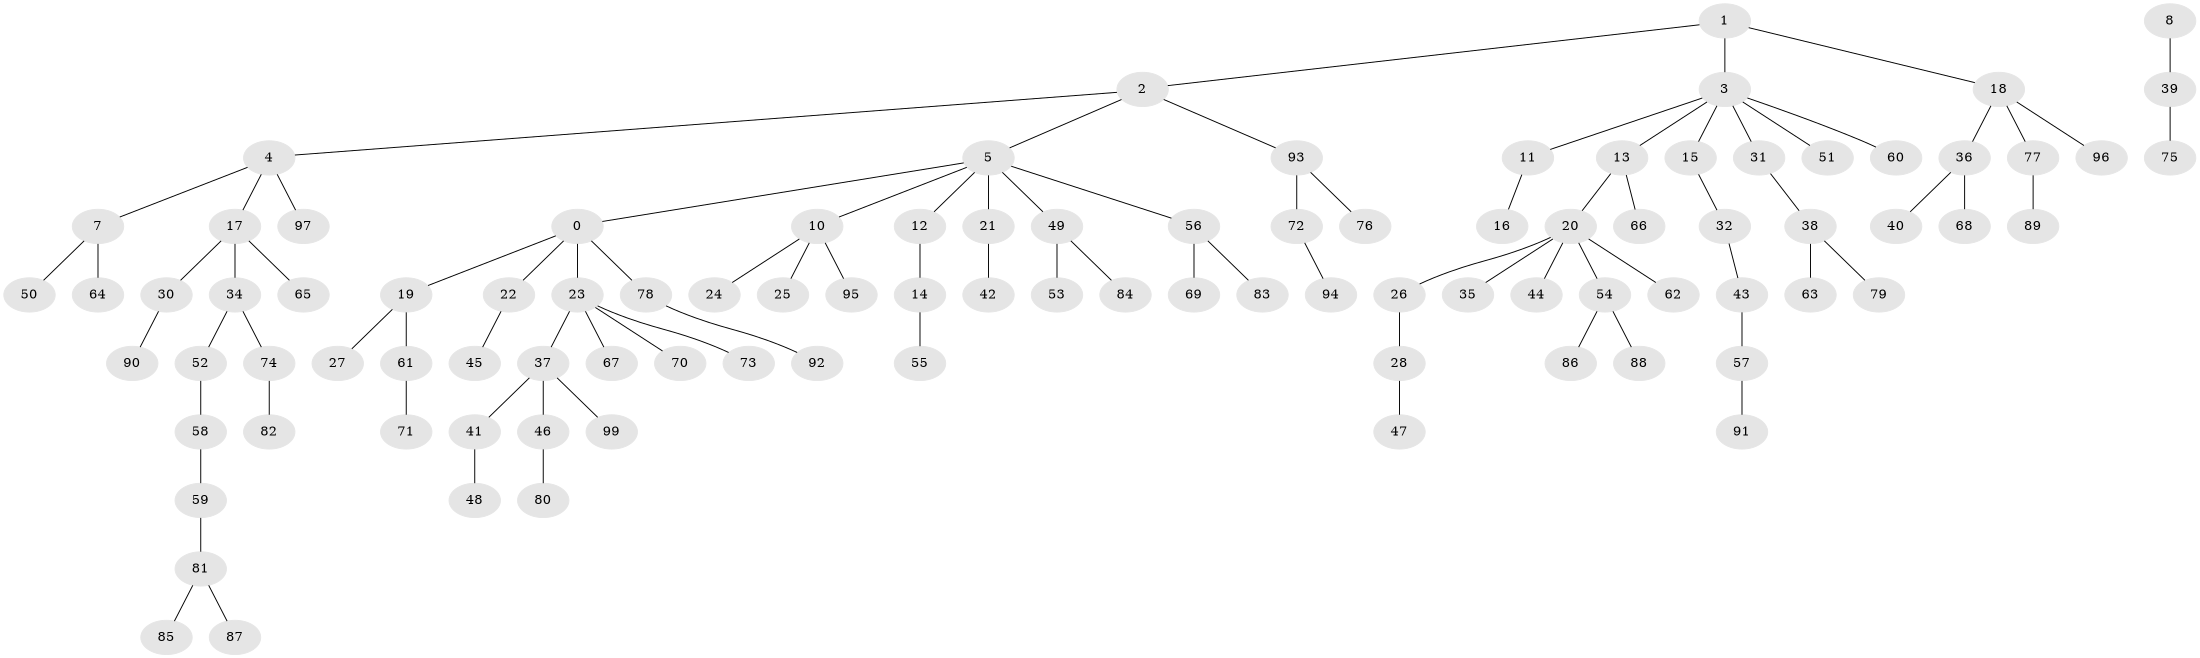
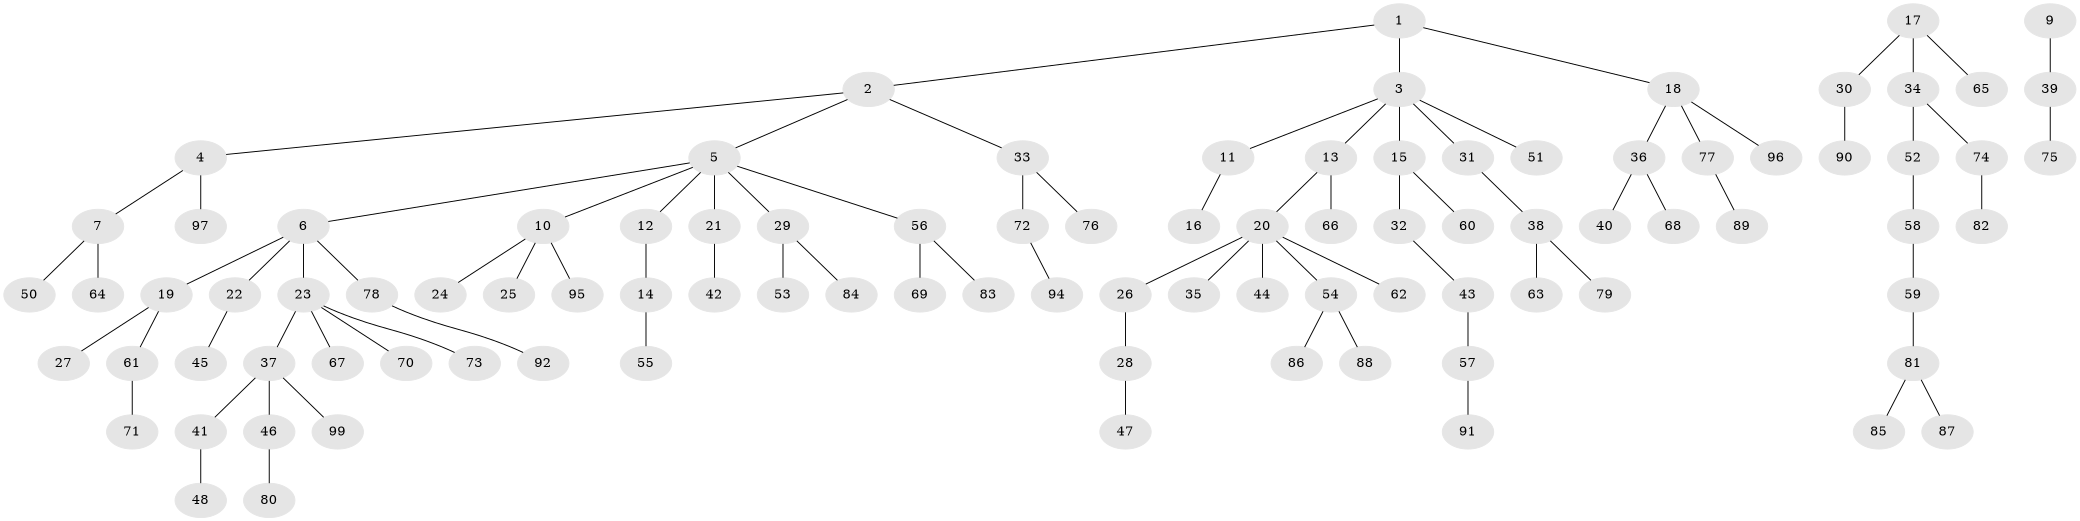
(2170, 21) -> (2050, 21)
(1812, 121) -> (1434, 192)
(1297, 158) -> (1023, 158)
(252, 192) -> none
(577, 226) -> (303, 226)
(1057, 226) -> (783, 226)
